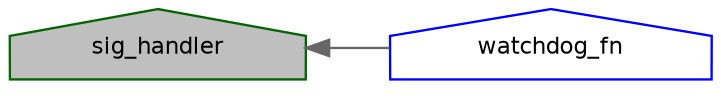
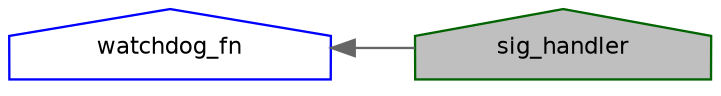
(359, 48) -> (385, 48)
